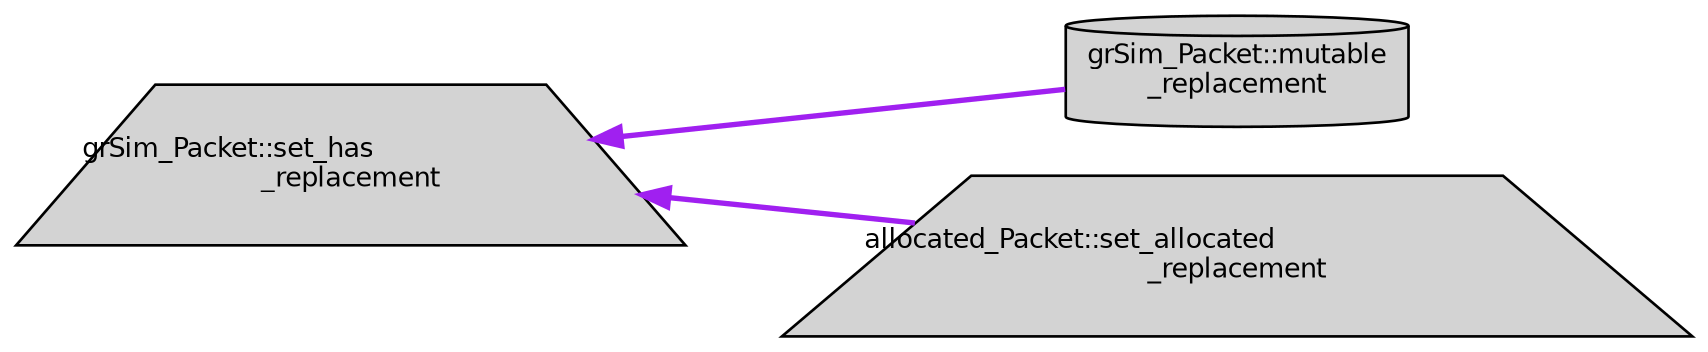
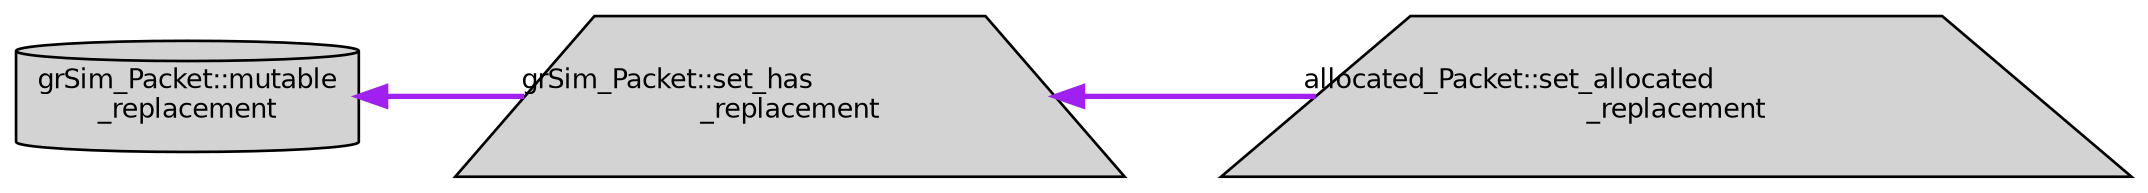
(843, 113) -> (455, 96)
